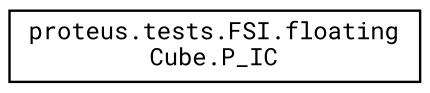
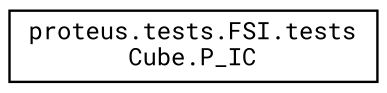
(215, 46) -> (193, 46)
